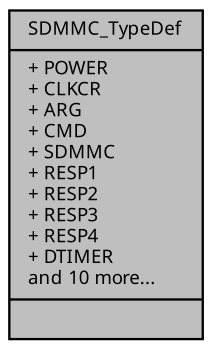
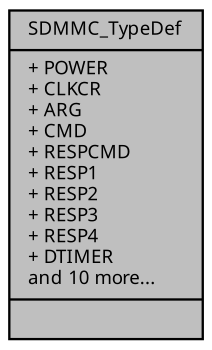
(72, 153) -> (80, 153)
